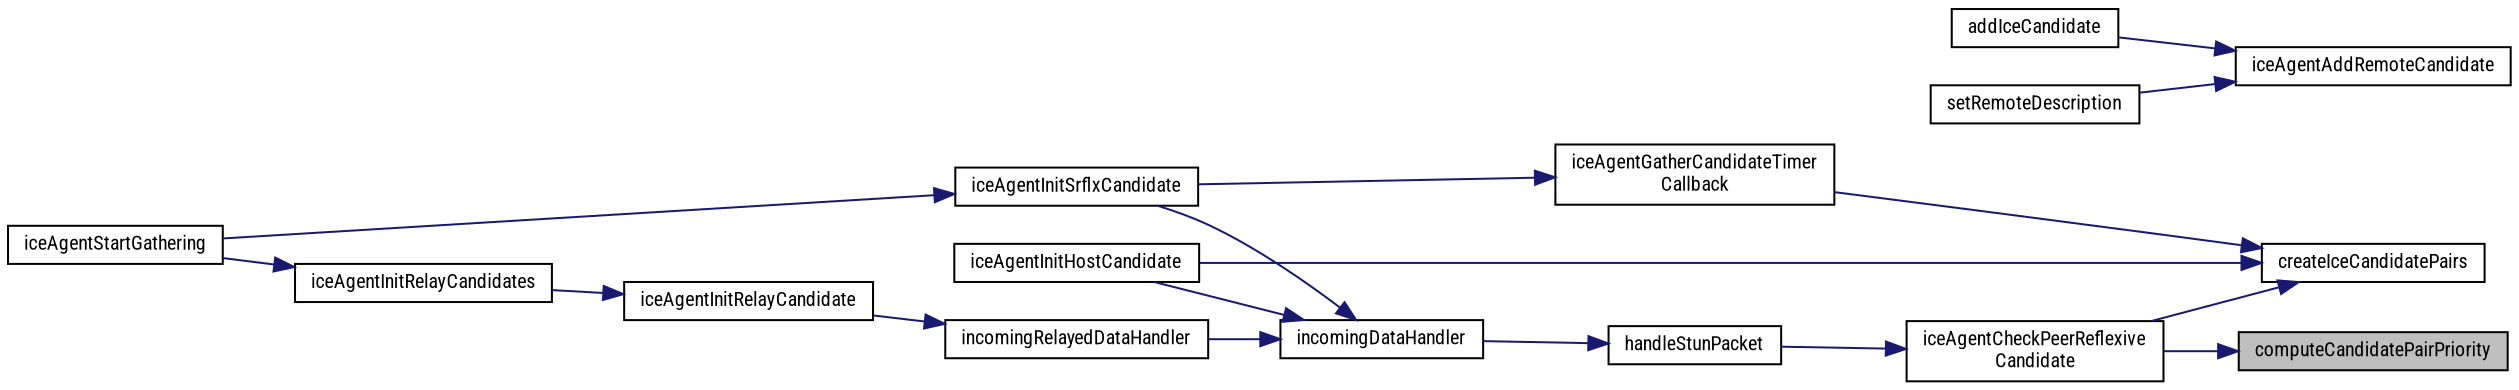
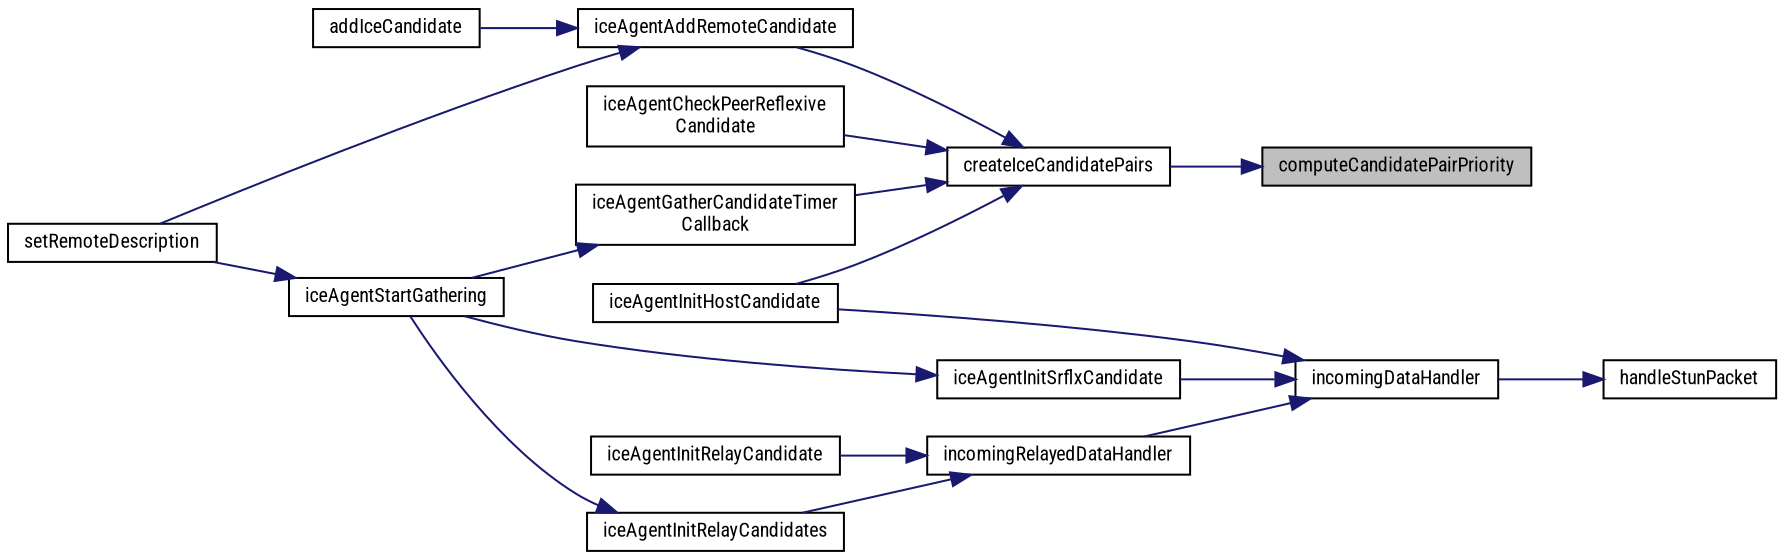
none -> (904, 87)
(1366, 181) -> (525, 264)
none -> (245, 268)
(577, 292) -> (877, 496)
(1833, 348) -> none
(2191, 351) -> (1206, 167)
